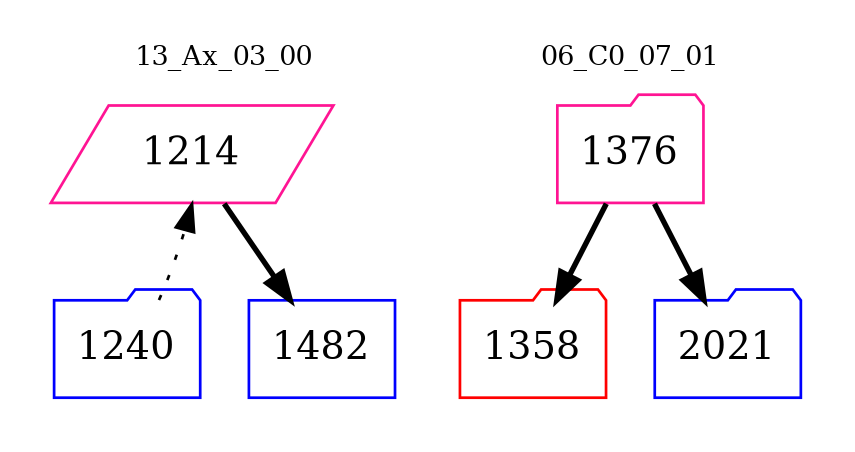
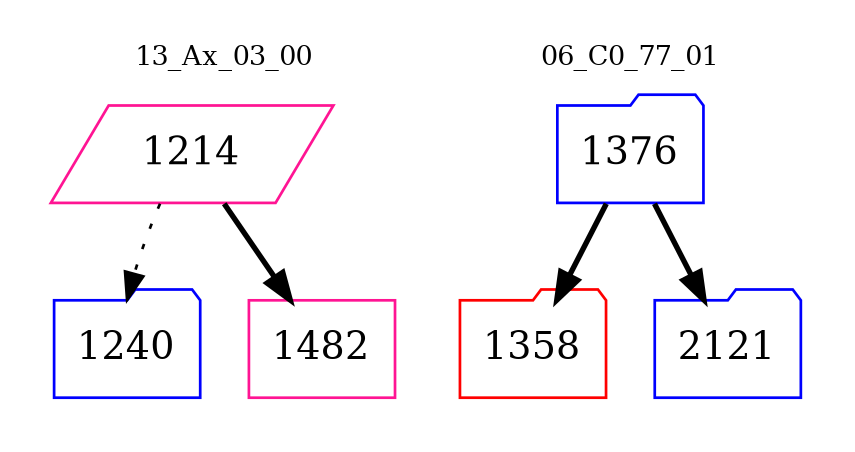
(630, 58) -> (630, 58)
(630, 154) -> (630, 154)
(173, 265) -> (146, 238)
(322, 349) -> (322, 349)
(728, 349) -> (728, 349)
